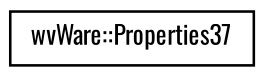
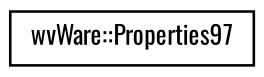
(132, 38) -> (132, 38)
